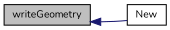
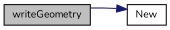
(114, 21) -> (103, 8)
